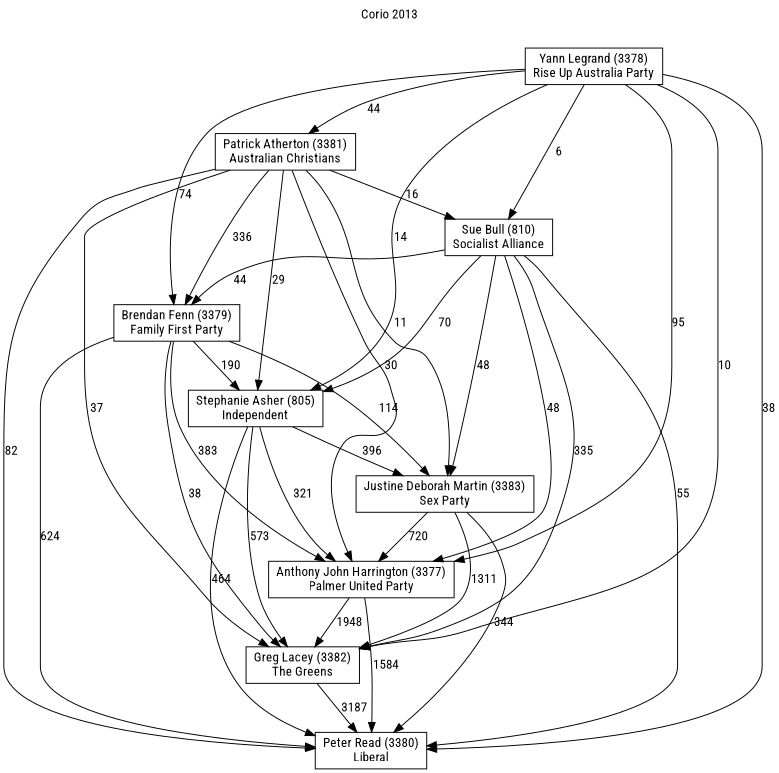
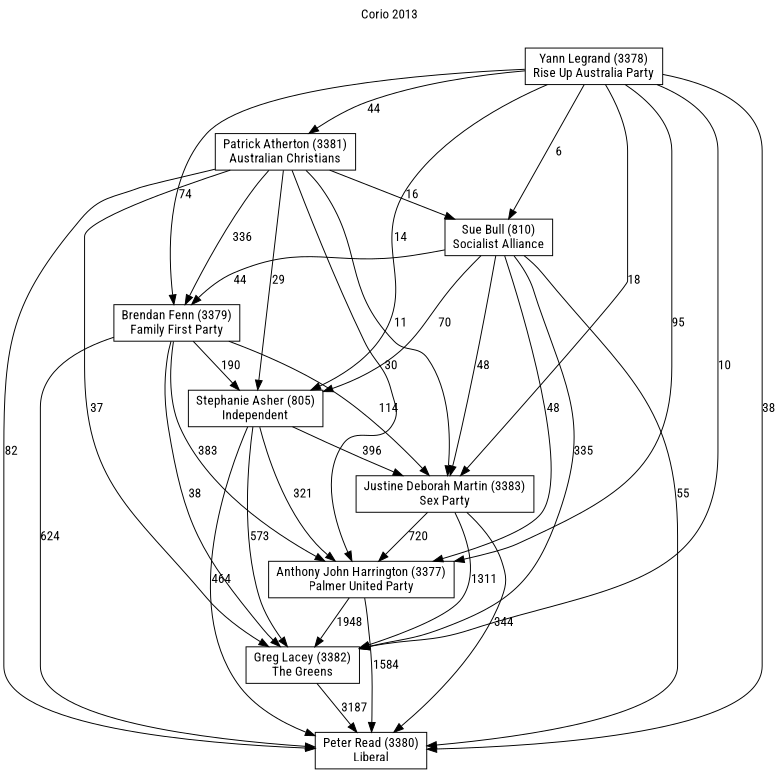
none -> (614, 300)
